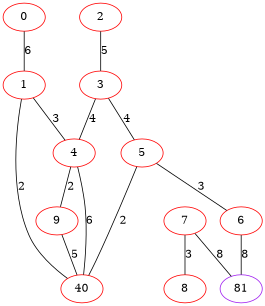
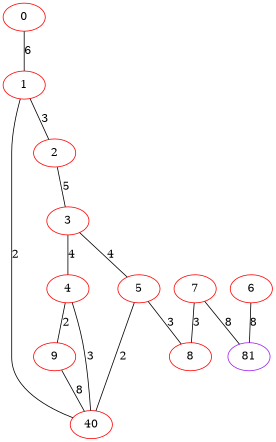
(49, 119) -> (39, 119)
(192, 187) -> (165, 323)
(90, 221) -> (91, 357)
(75, 255) -> (80, 391)
